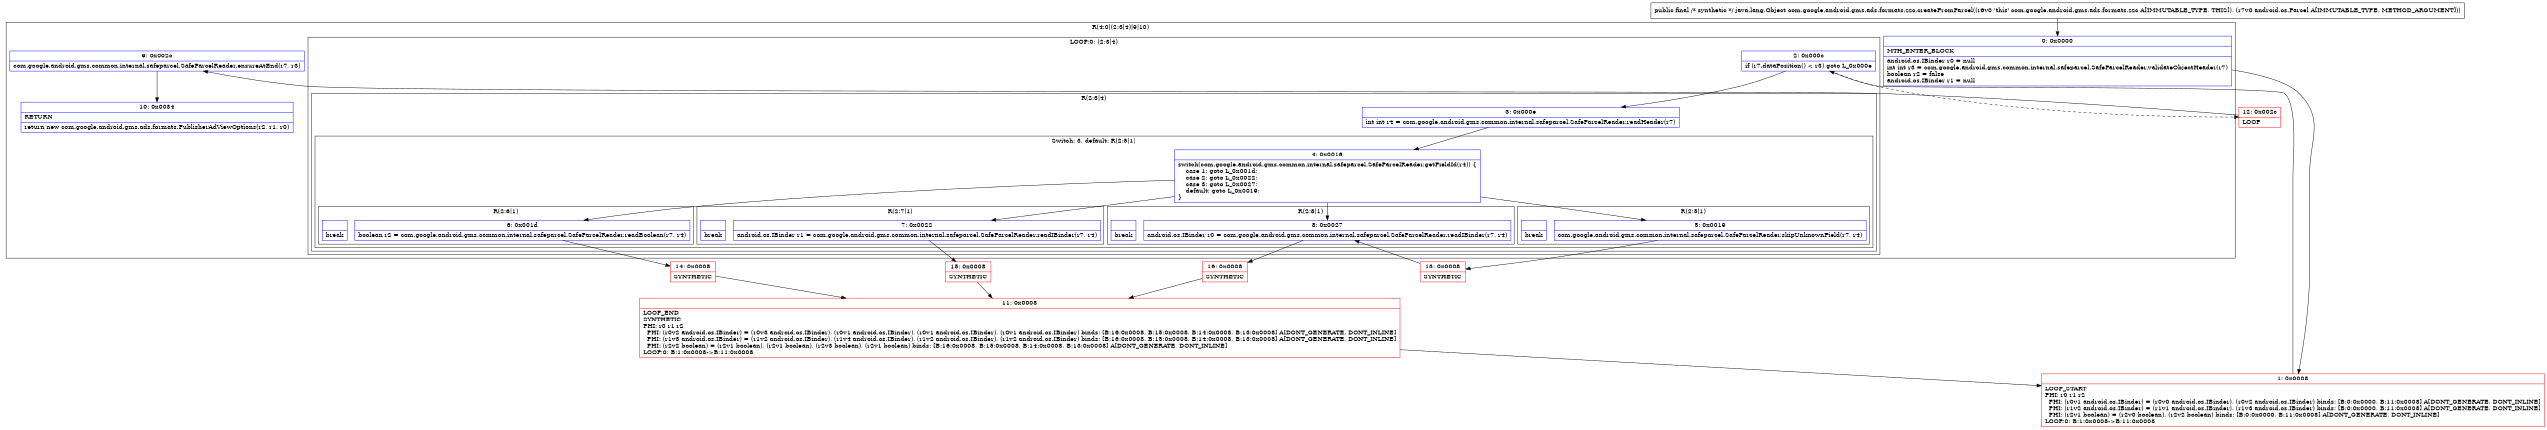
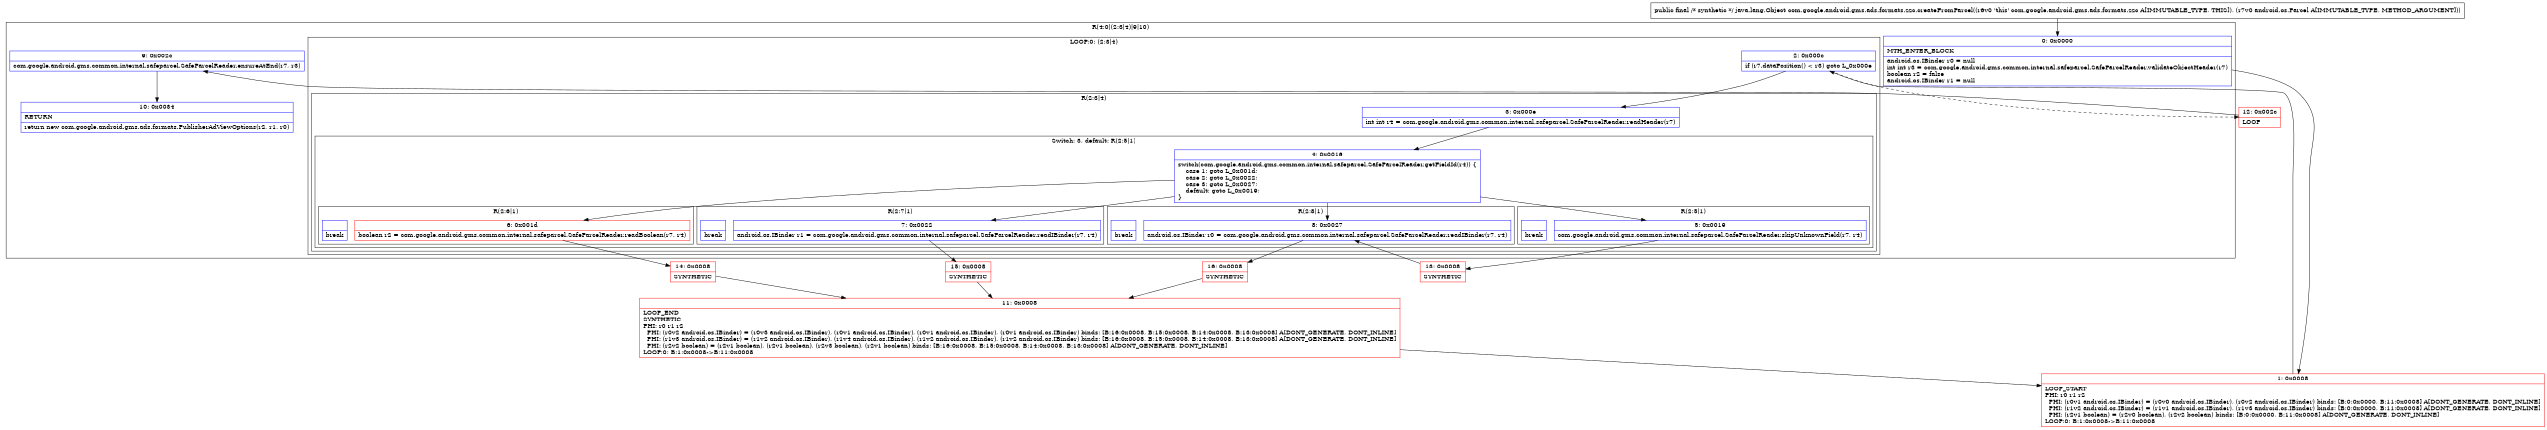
(522, 230) -> (522, 230)
